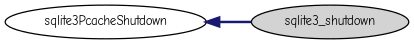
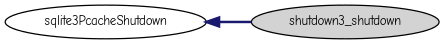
(330, 22) -> (345, 22)
